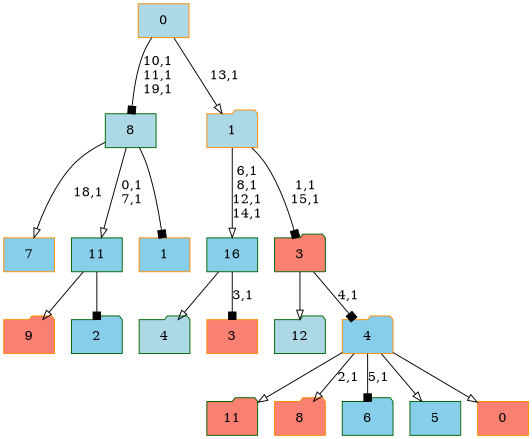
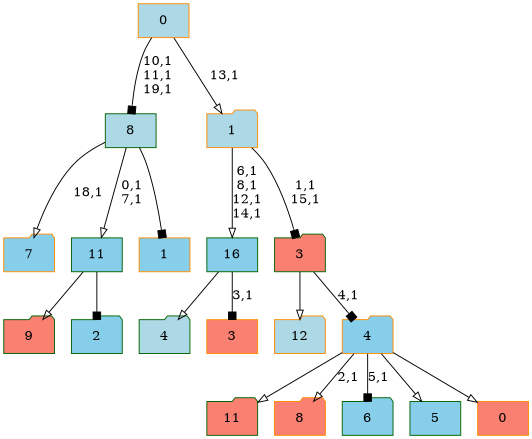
(29, 255) -> (29, 255)
(29, 337) -> (29, 337)
(300, 337) -> (300, 337)
